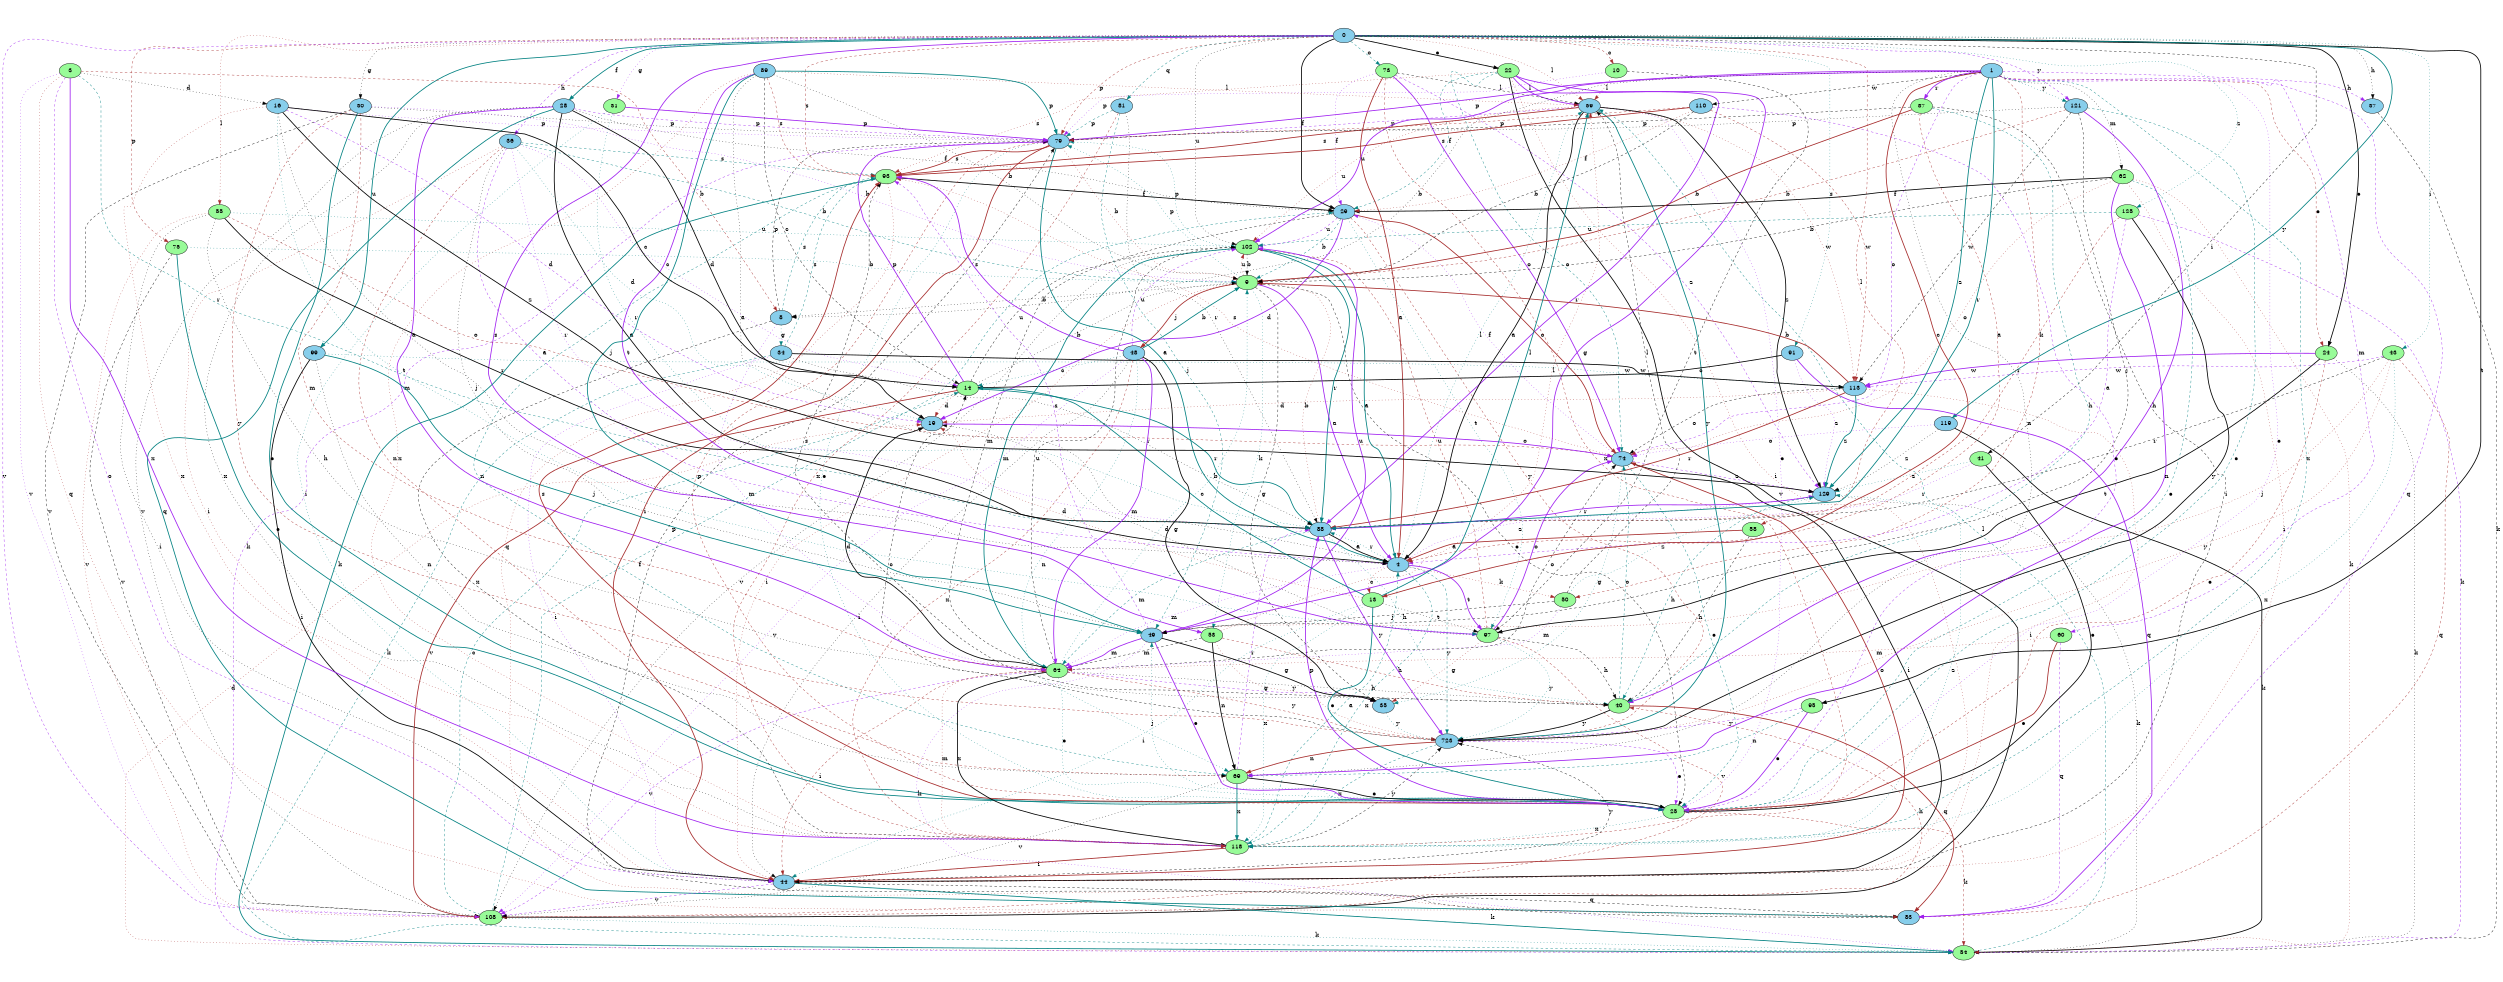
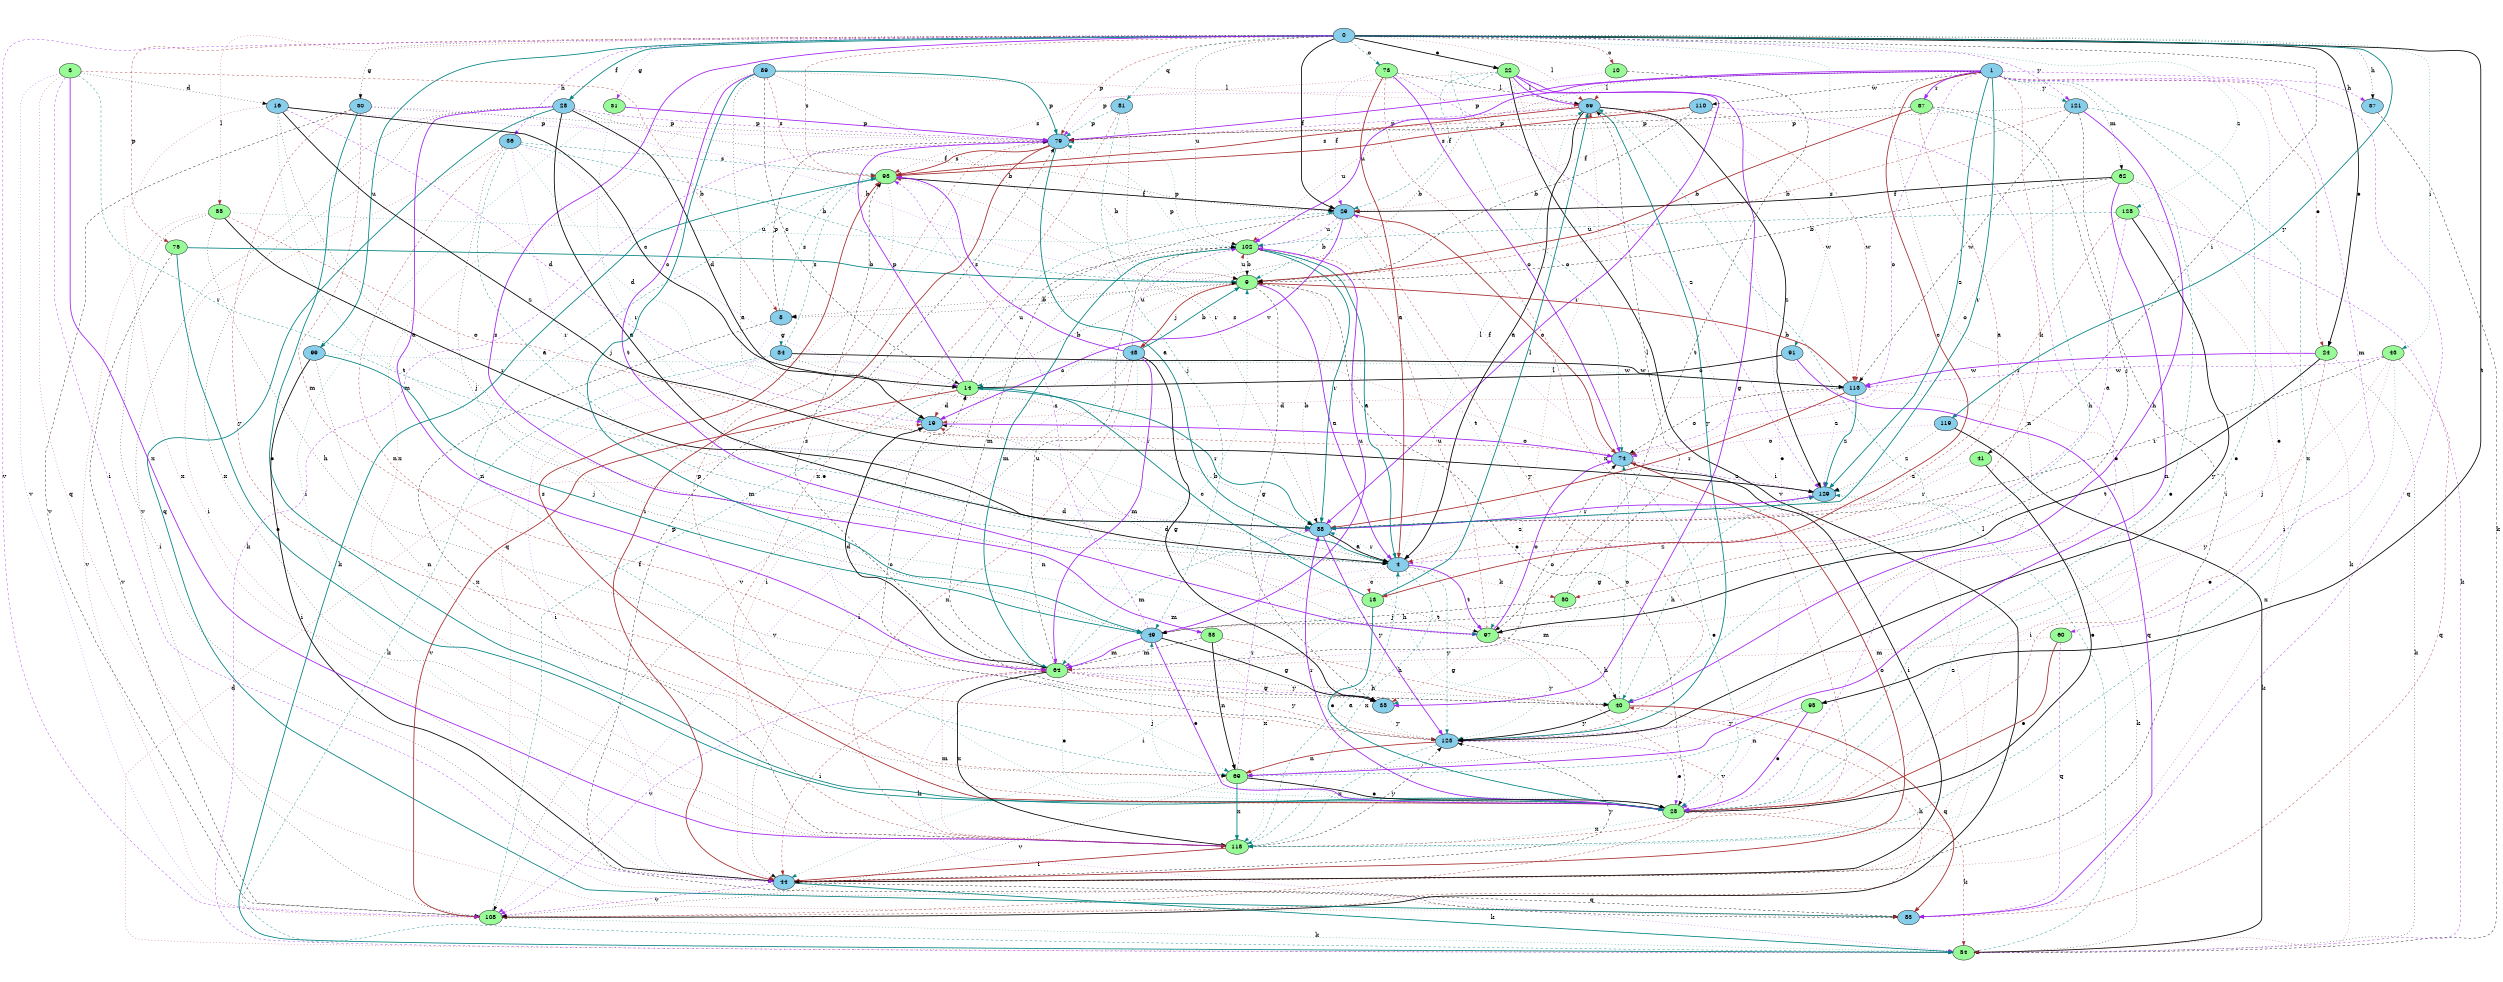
(684, 257) -> (684, 257)
(1269, 318) -> (1269, 318)
(1586, 344) -> (1739, 372)
(1257, 458) -> none
(110, 476) -> (110, 476)
(826, 500) -> (826, 500)
(1753, 529) -> none
(554, 565) -> none
(1312, 671) -> (1312, 671)
(1447, 741) -> (1447, 741)
